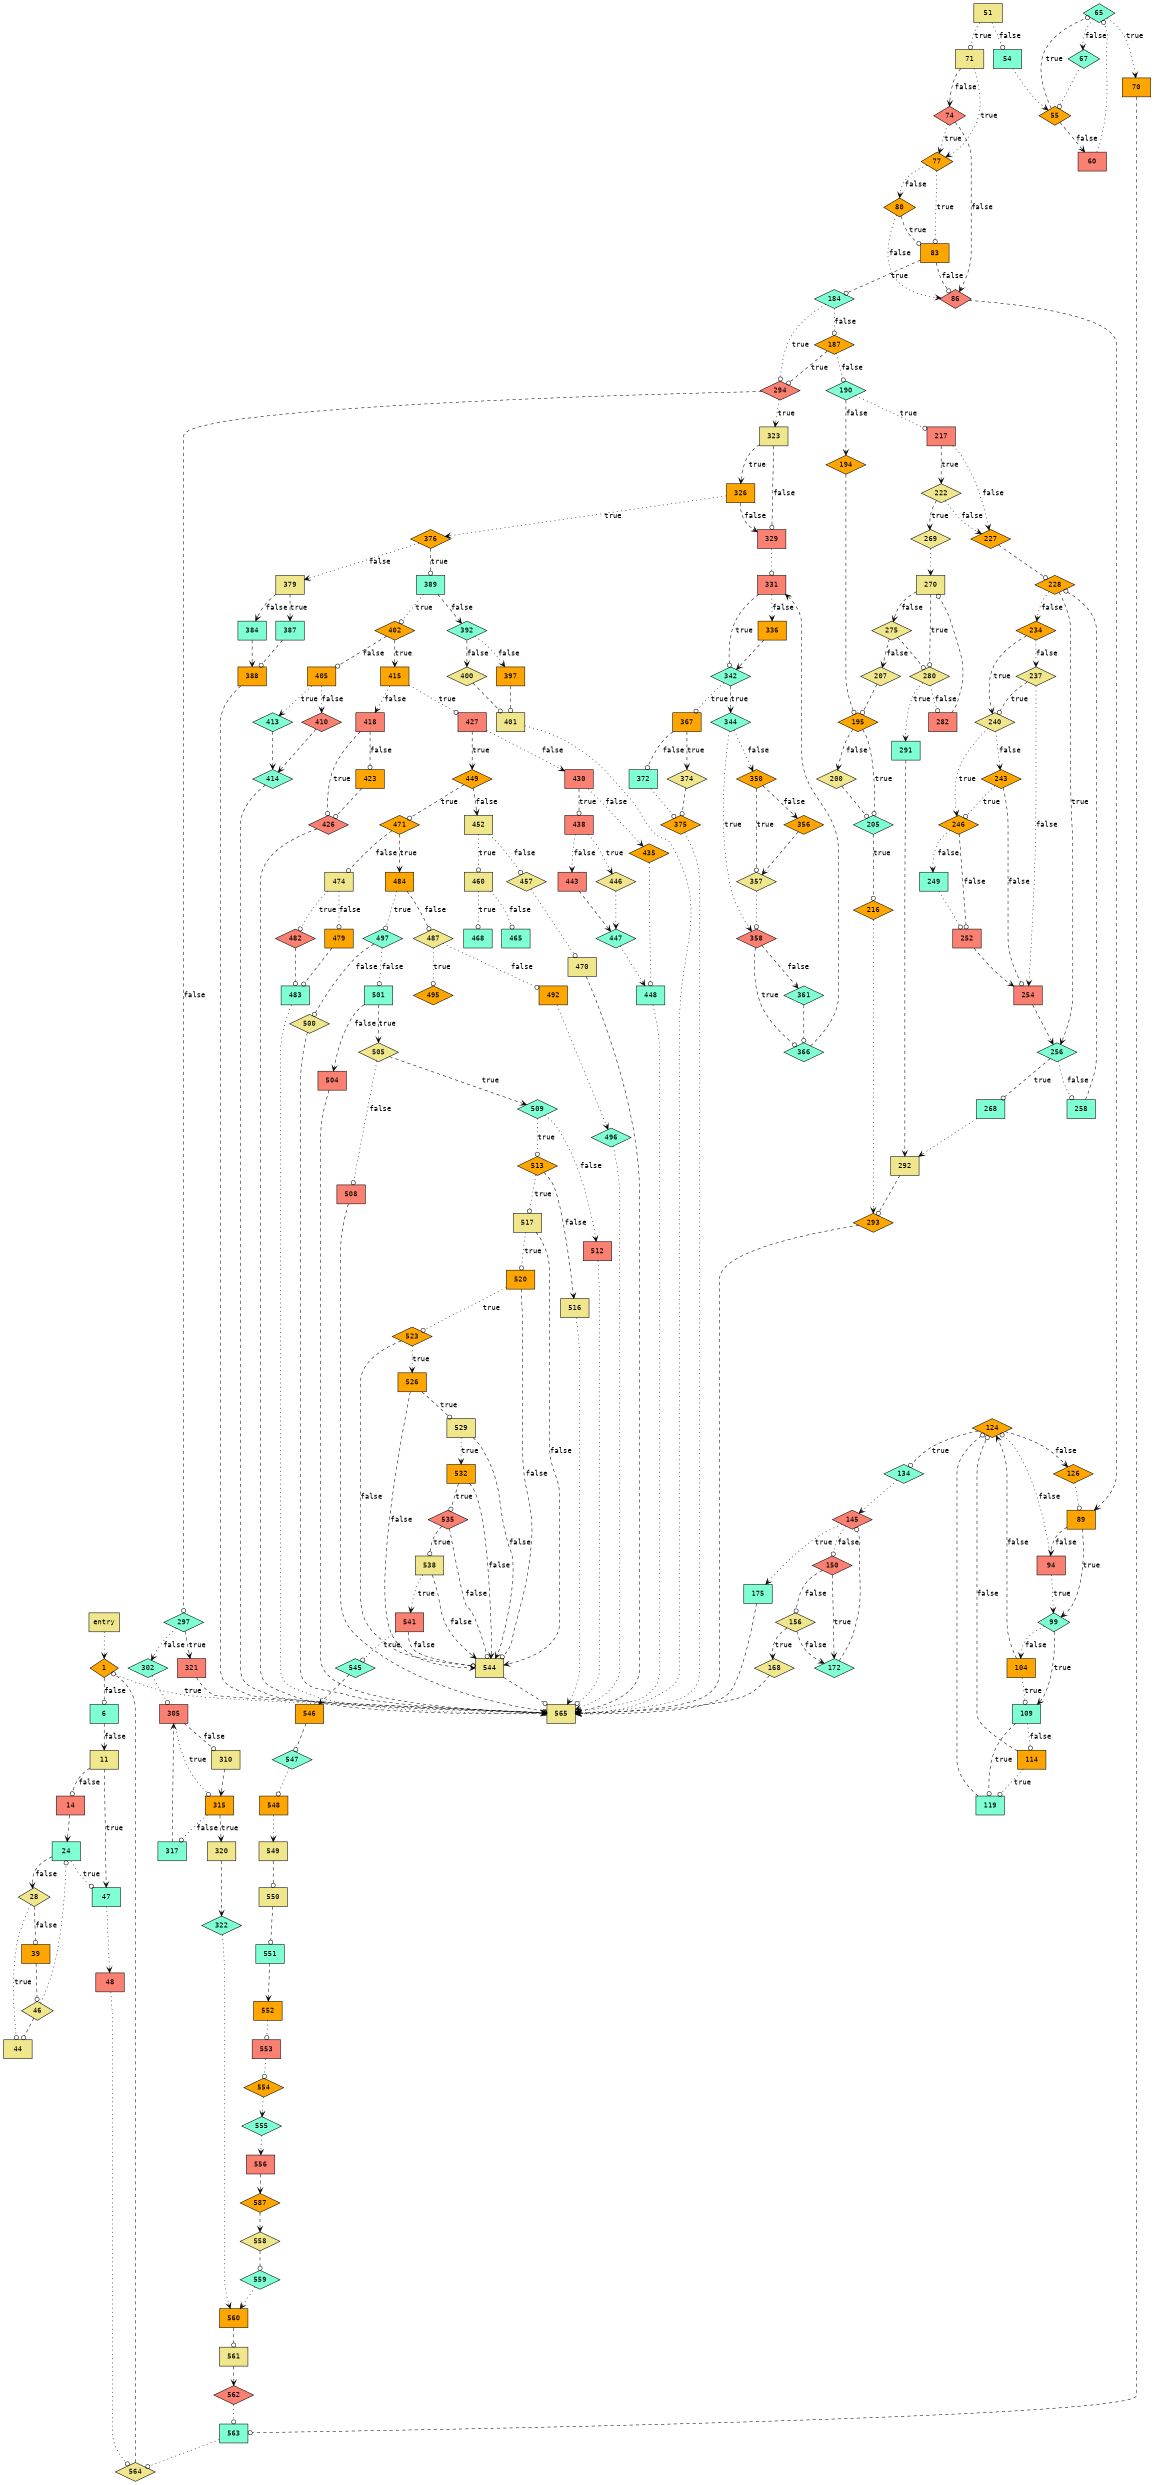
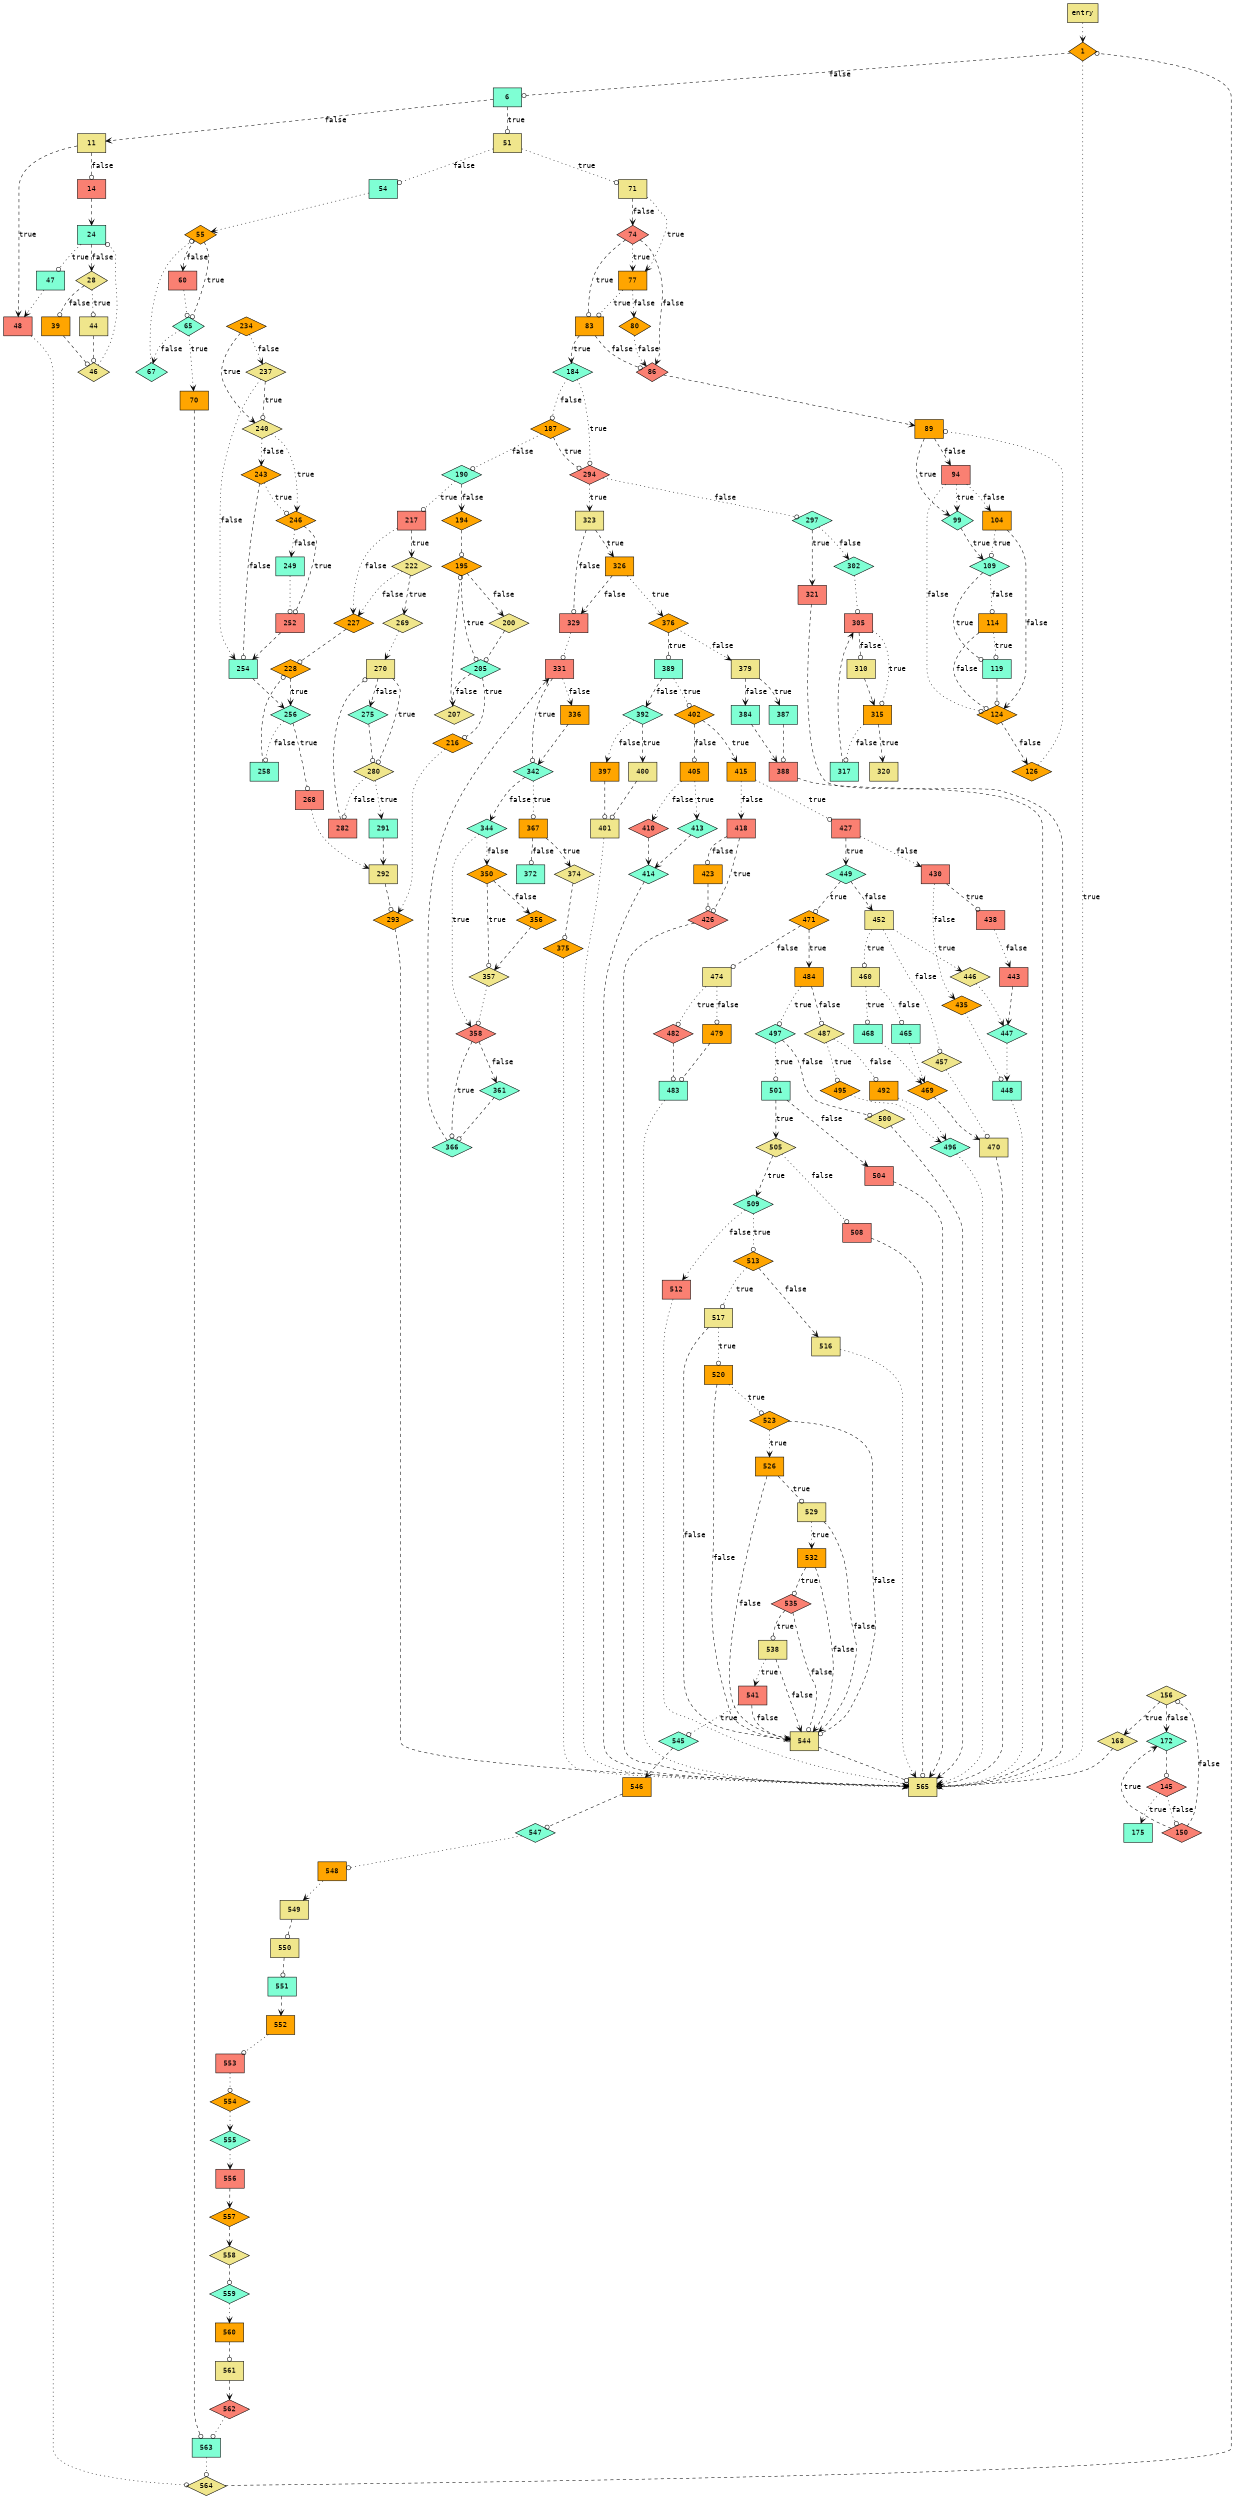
none -> (507, 118)
(937, 162) -> (633, 281)
(907, 231) -> (596, 271)
(884, 276) -> (573, 346)
(1042, 603) -> none
(892, 631) -> (368, 715)
(886, 651) -> (458, 685)
(478, 654) -> (652, 743)
(252, 676) -> (783, 772)
(467, 676) -> (643, 772)
(740, 699) -> (520, 800)
(184, 731) -> (699, 497)
(472, 779) -> (846, 874)
(662, 802) -> none
(600, 851) -> (925, 949)
(975, 882) -> (323, 566)
(393, 967) -> (784, 1062)
(1028, 995) -> (243, 669)
none -> (927, 1091)
none -> (900, 1106)
(991, 1109) -> (310, 800)
(904, 1474) -> none
(1029, 1636) -> (978, 495)
(721, 1698) -> none
(1026, 1714) -> (990, 566)
(105, 1826) -> (19, 211)
(222, 1926) -> none
(29, 2027) -> (94, 347)
(260, 2203) -> (230, 2217)
